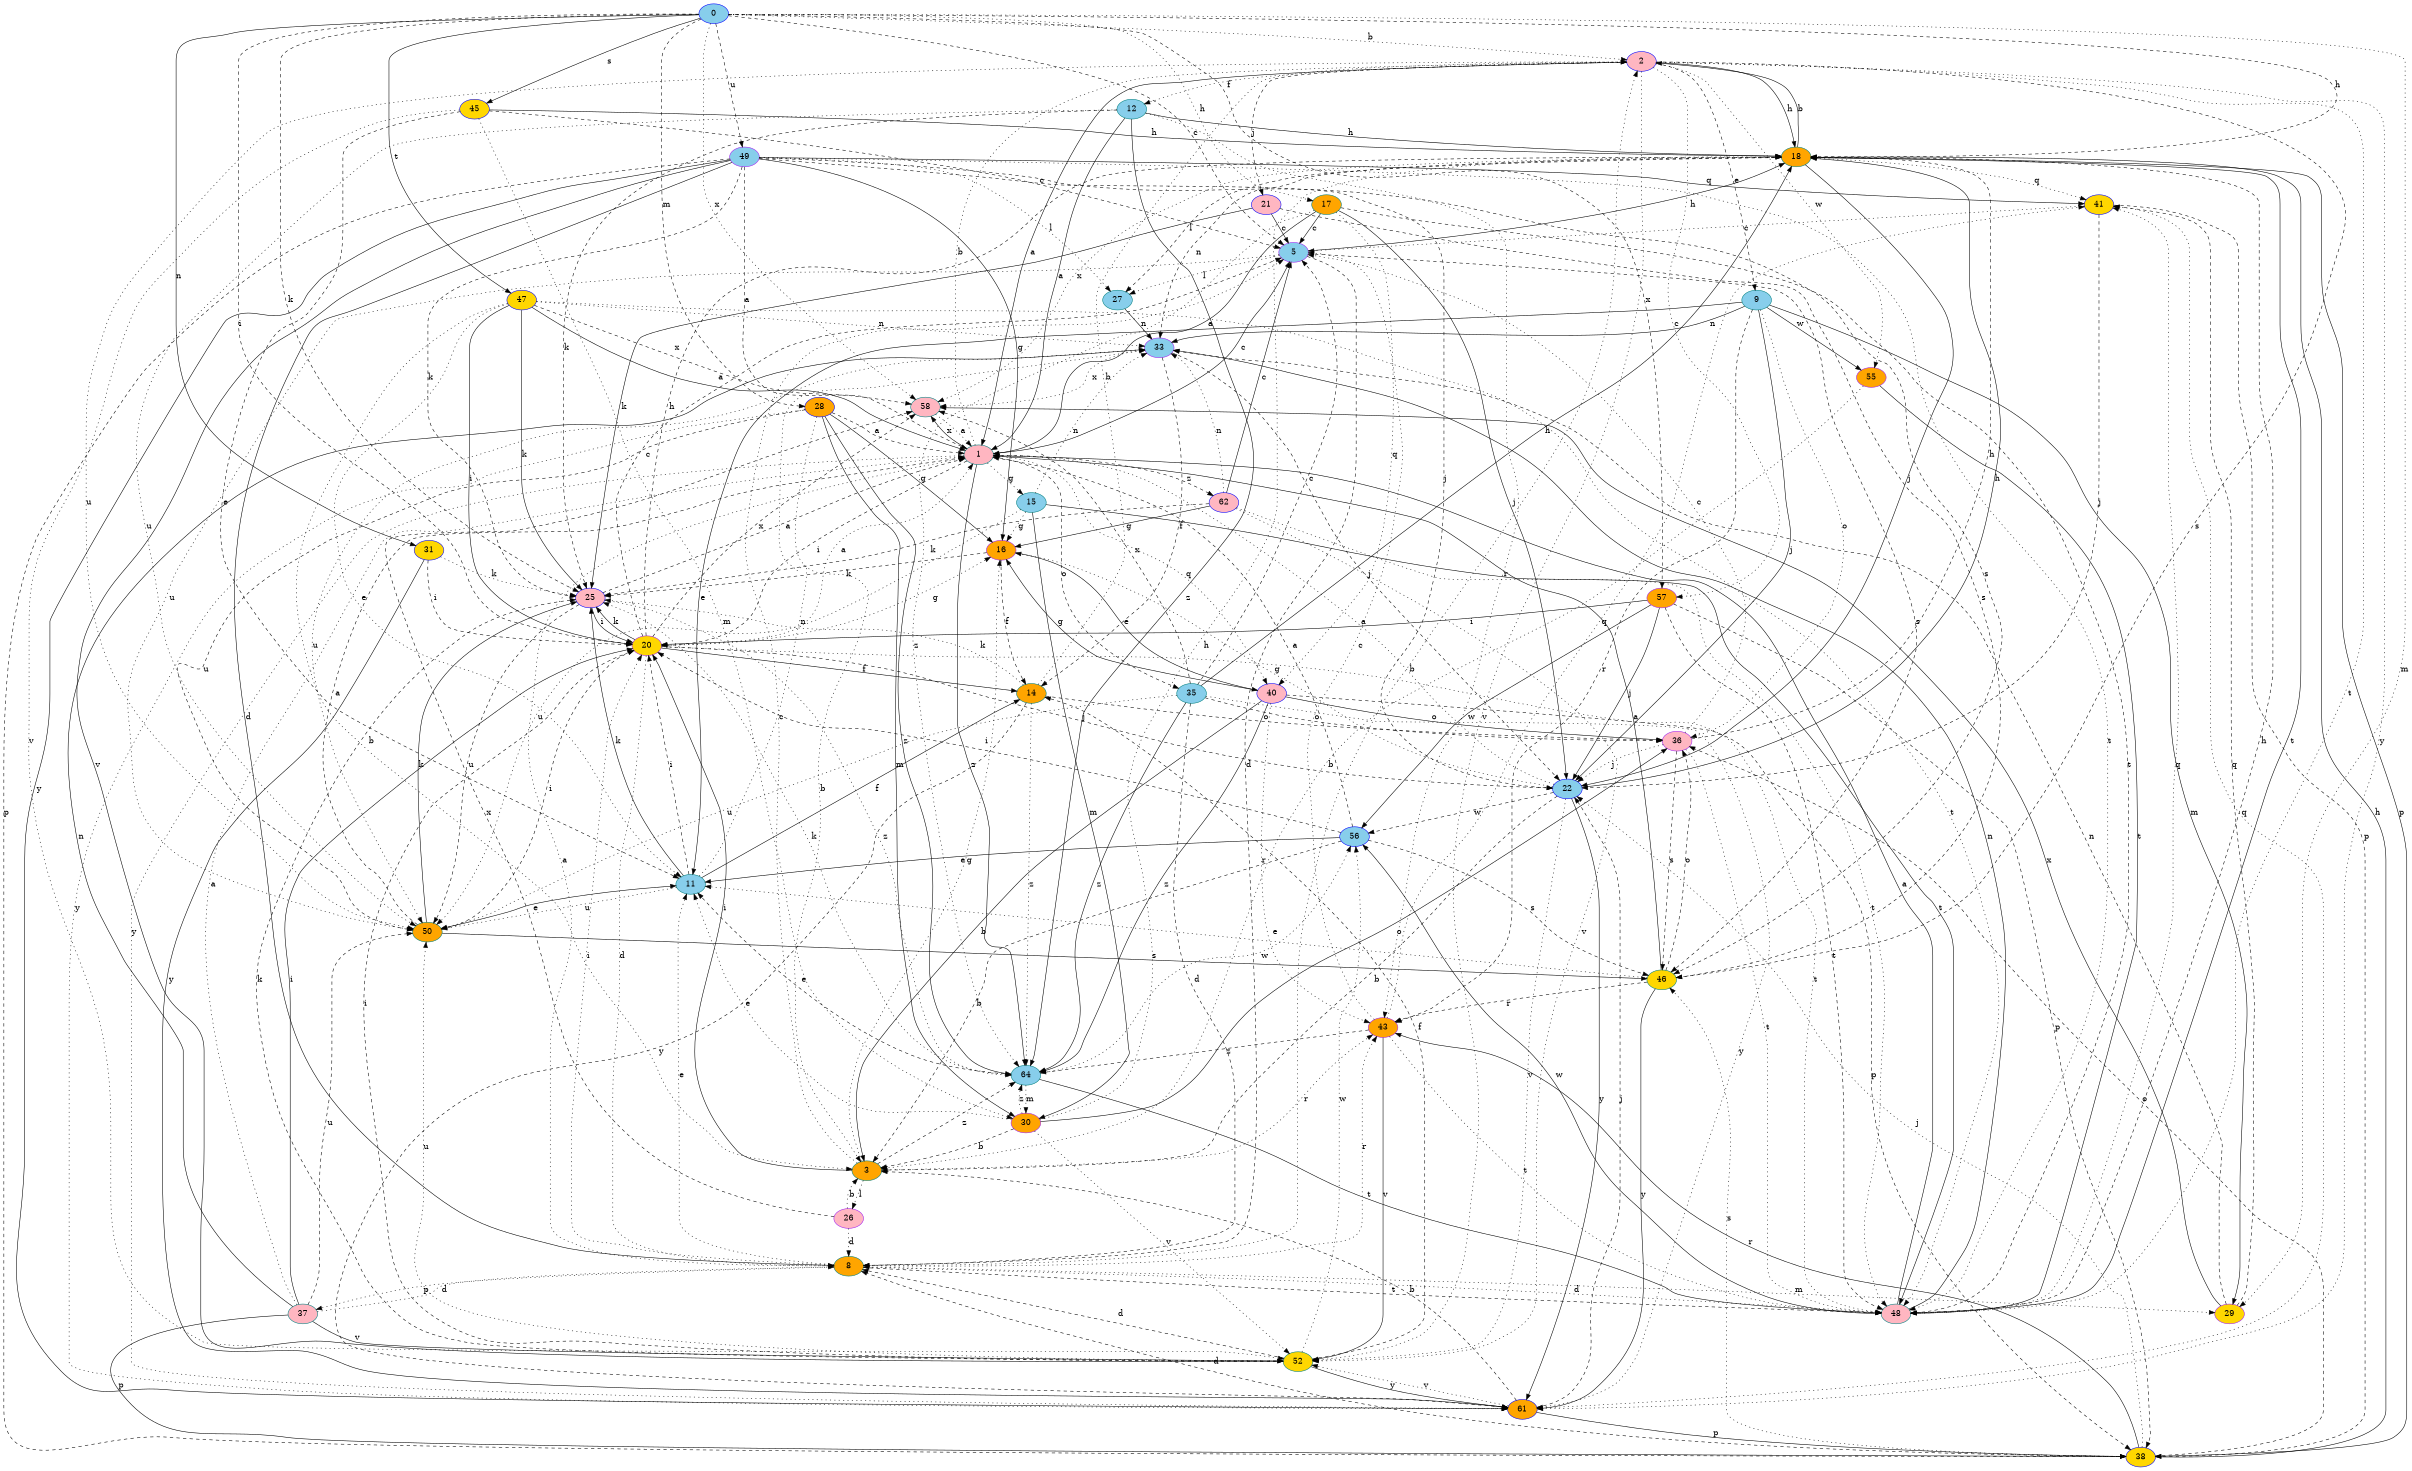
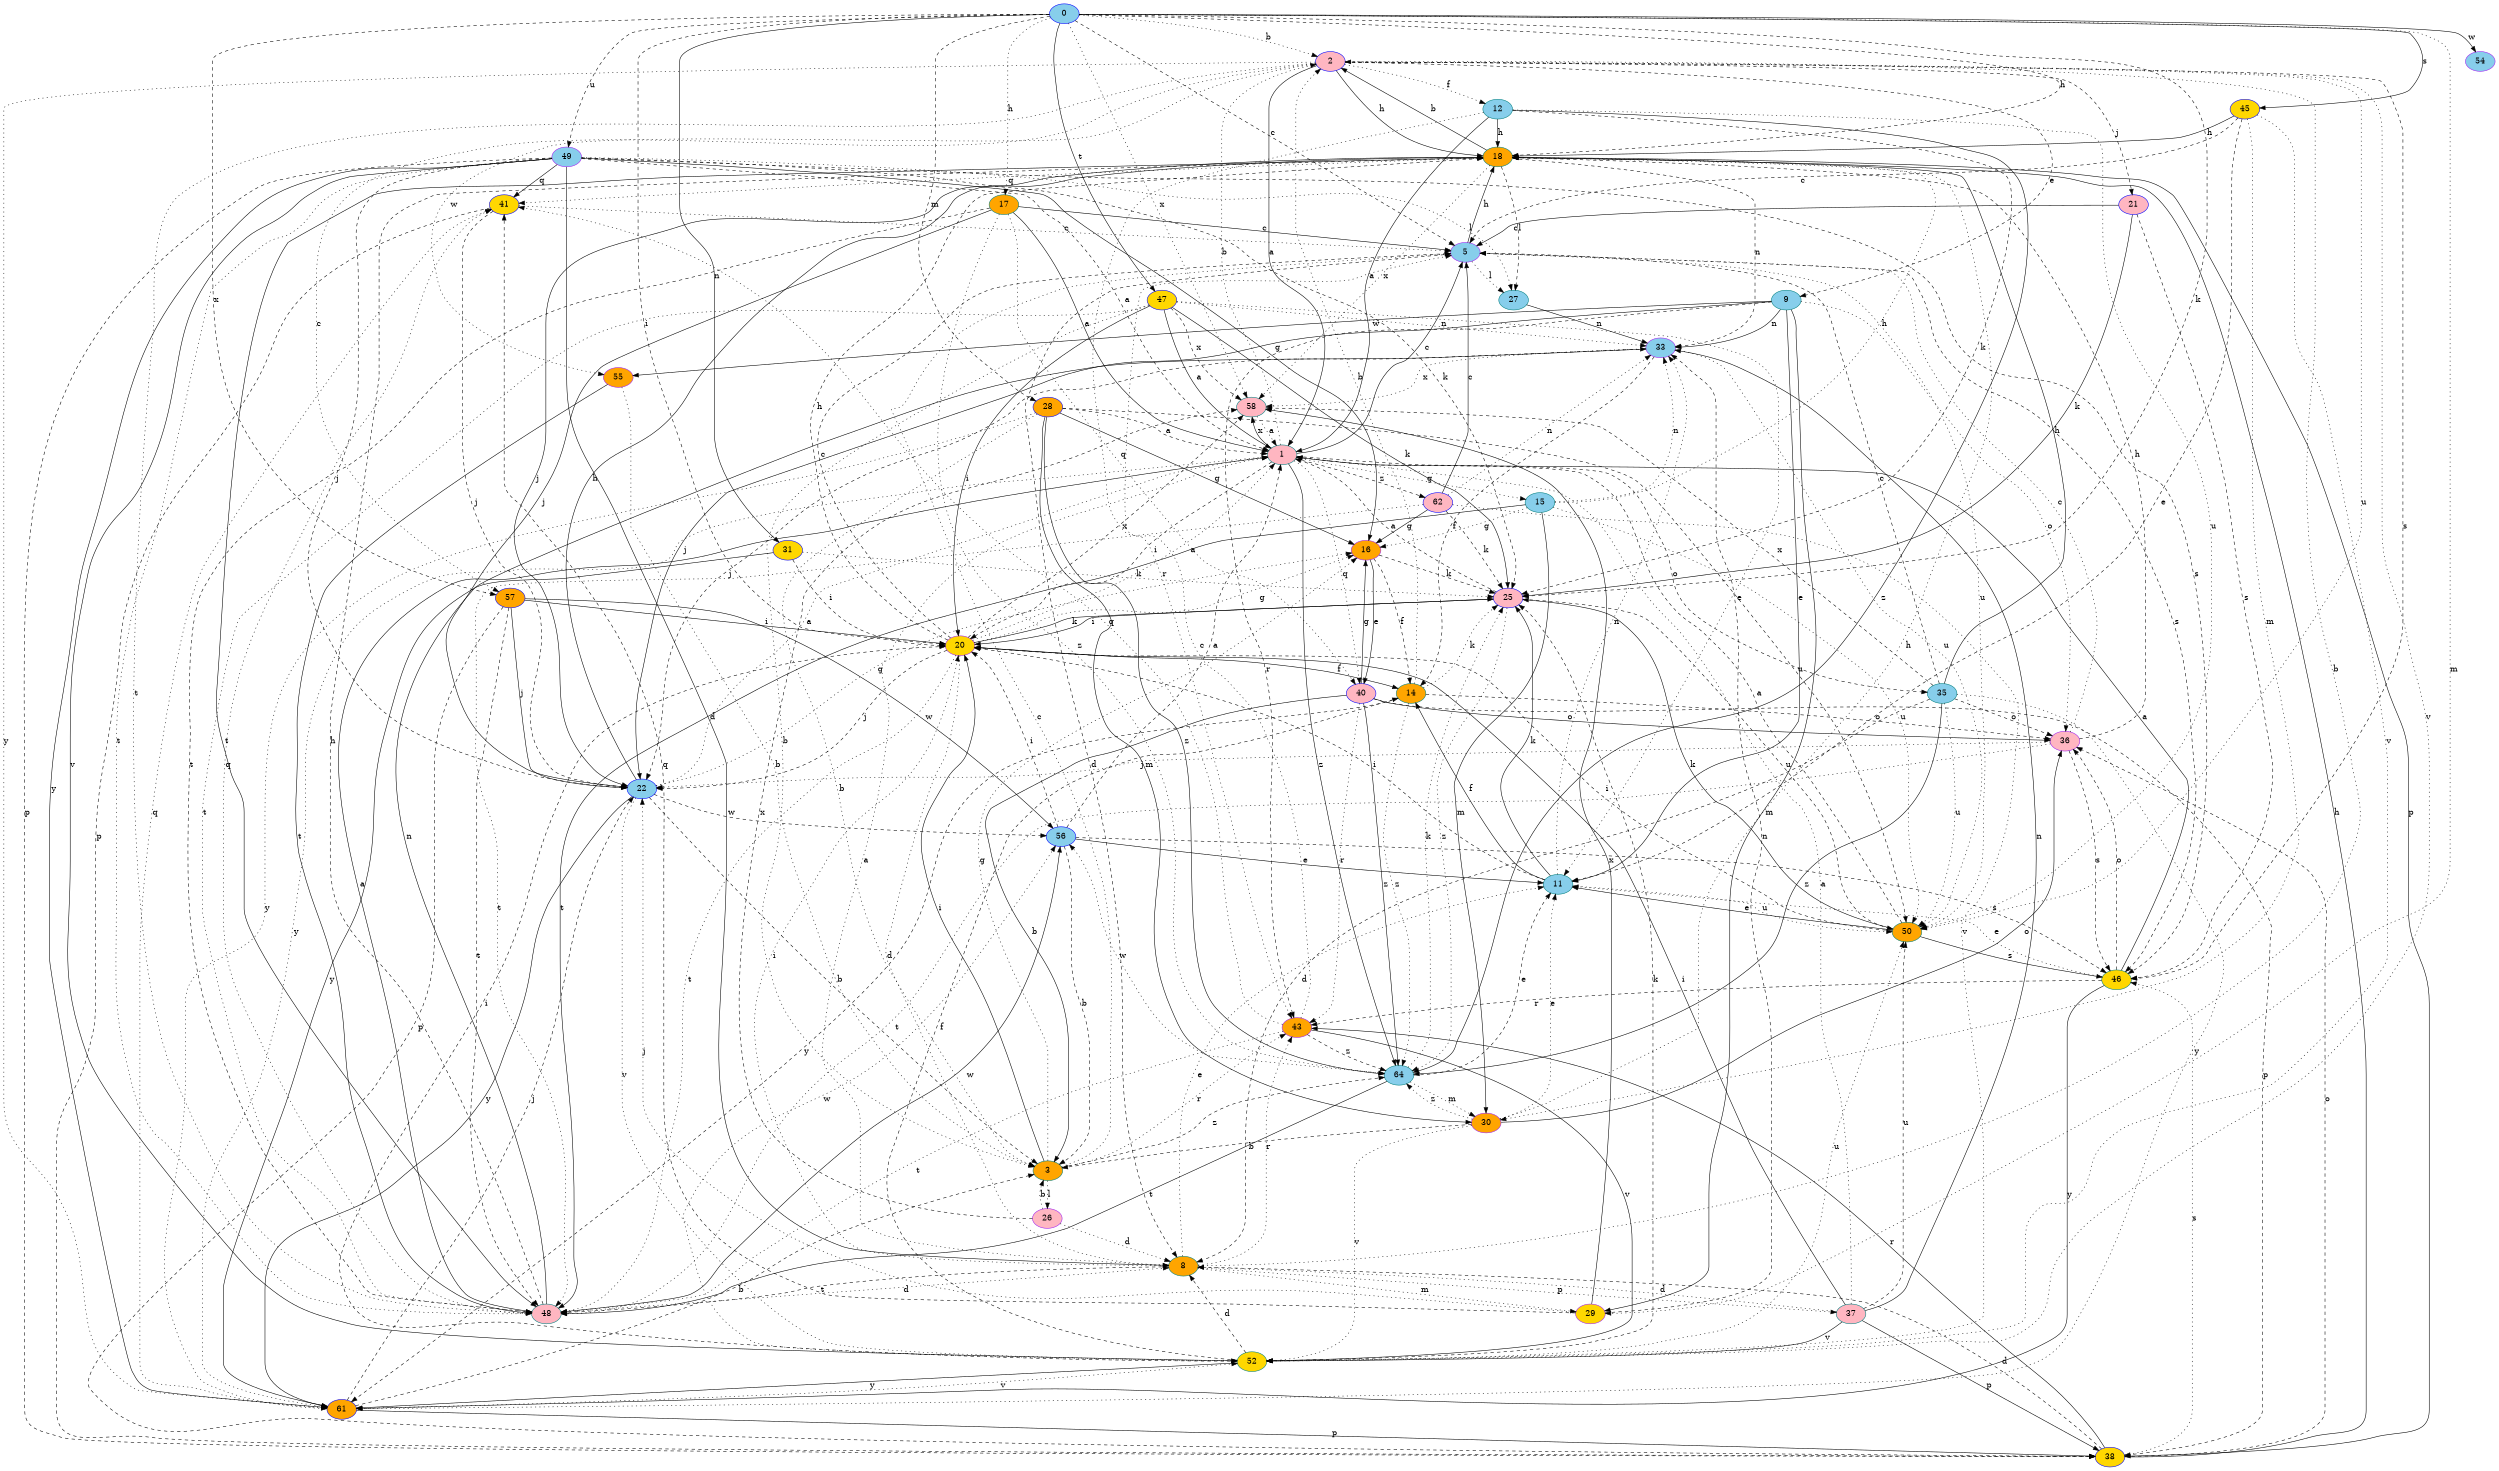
none -> (2480, 61)
none -> (1923, 241)
(1662, 598) -> (510, 598)
(1894, 1116) -> (993, 1295)
